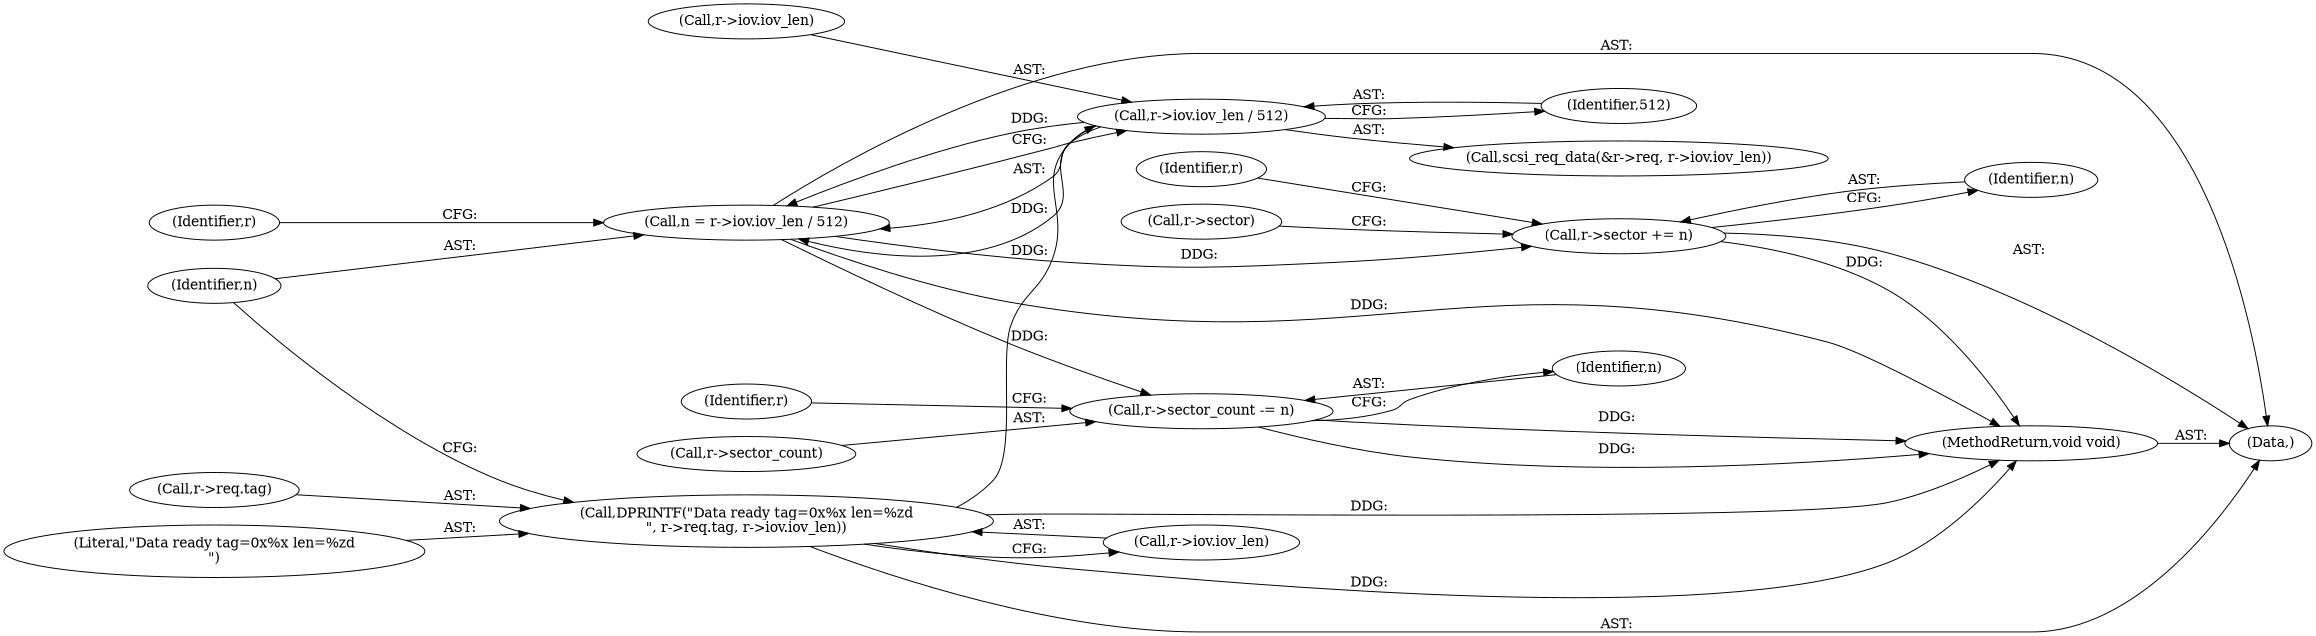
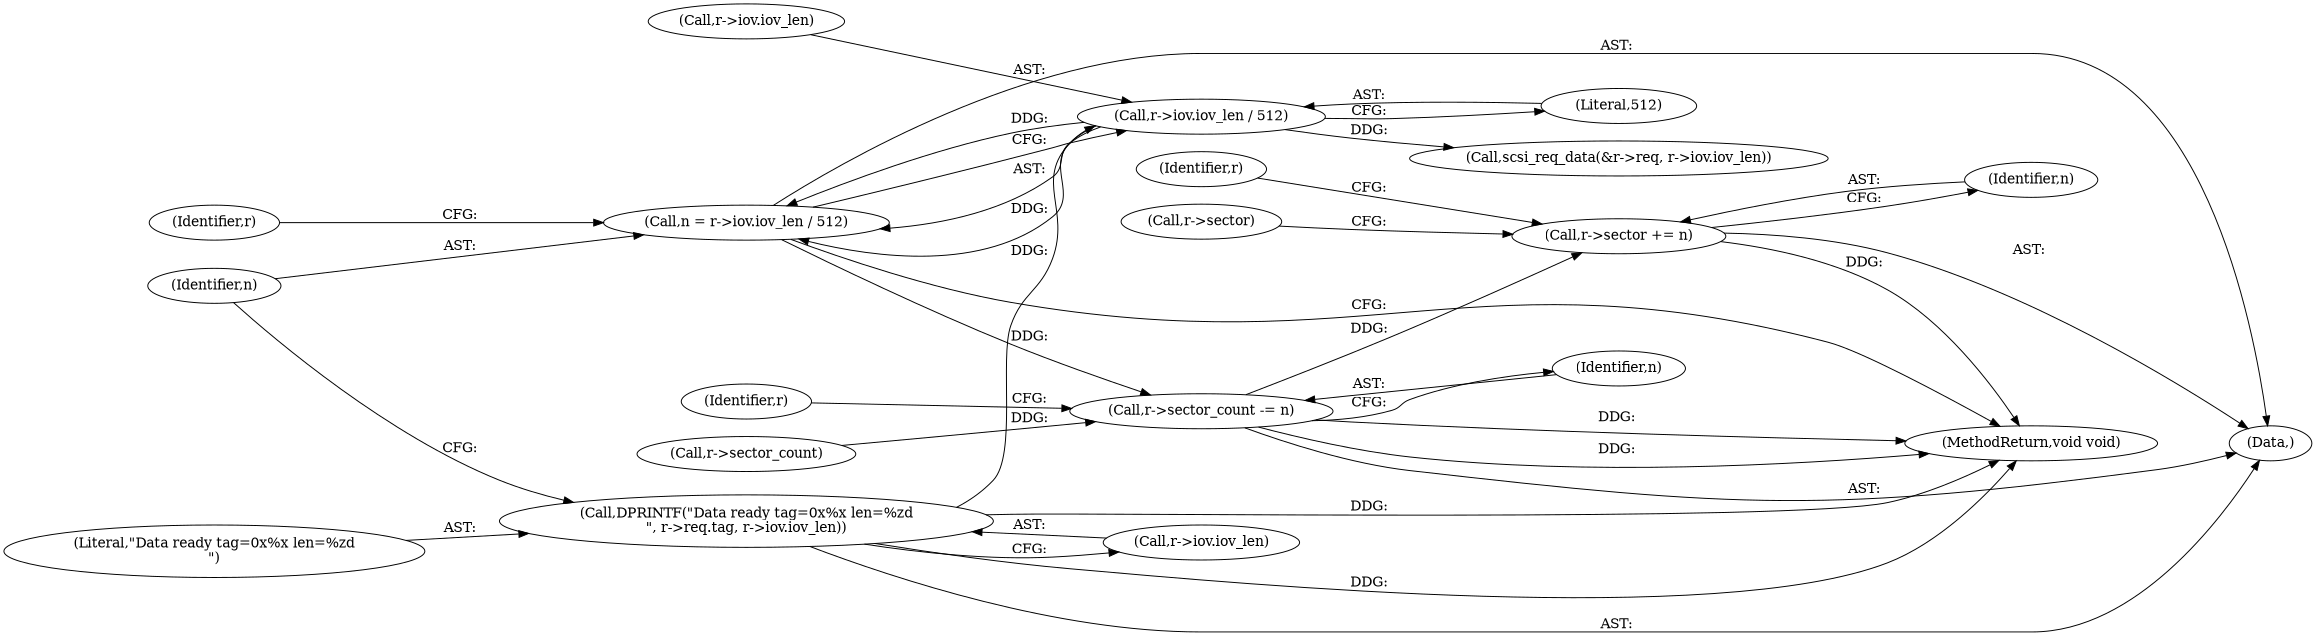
(1619, 106) -> (1619, 106)
(1371, 131) -> (1371, 131)
(1178, 267) -> (1410, 329)
(1371, 306) -> (1371, 306)
(1032, 419) -> (1032, 419)
(2189, 443) -> (1734, 499)
(214, 490) -> none
